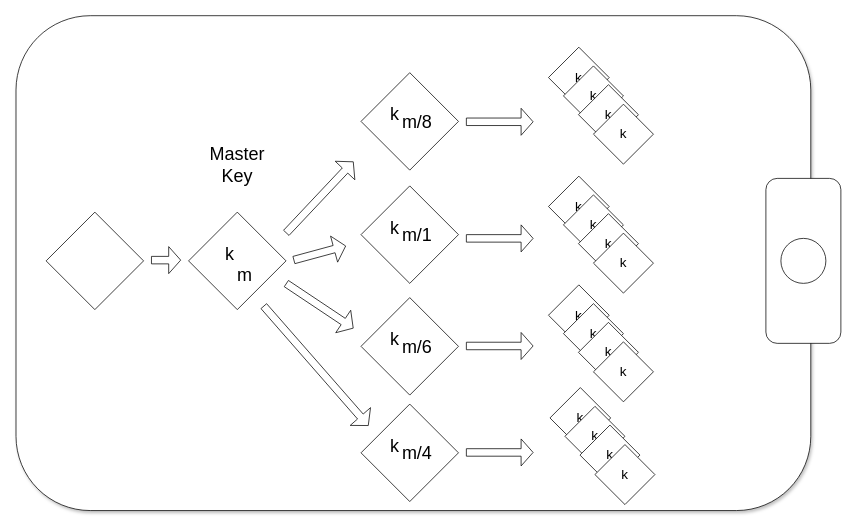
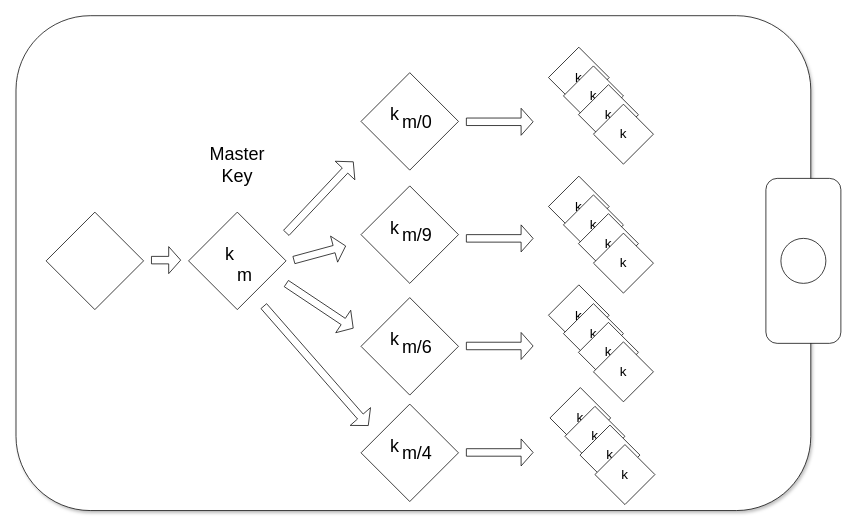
(417, 122) -> (417, 122)
(417, 235) -> (417, 235)
